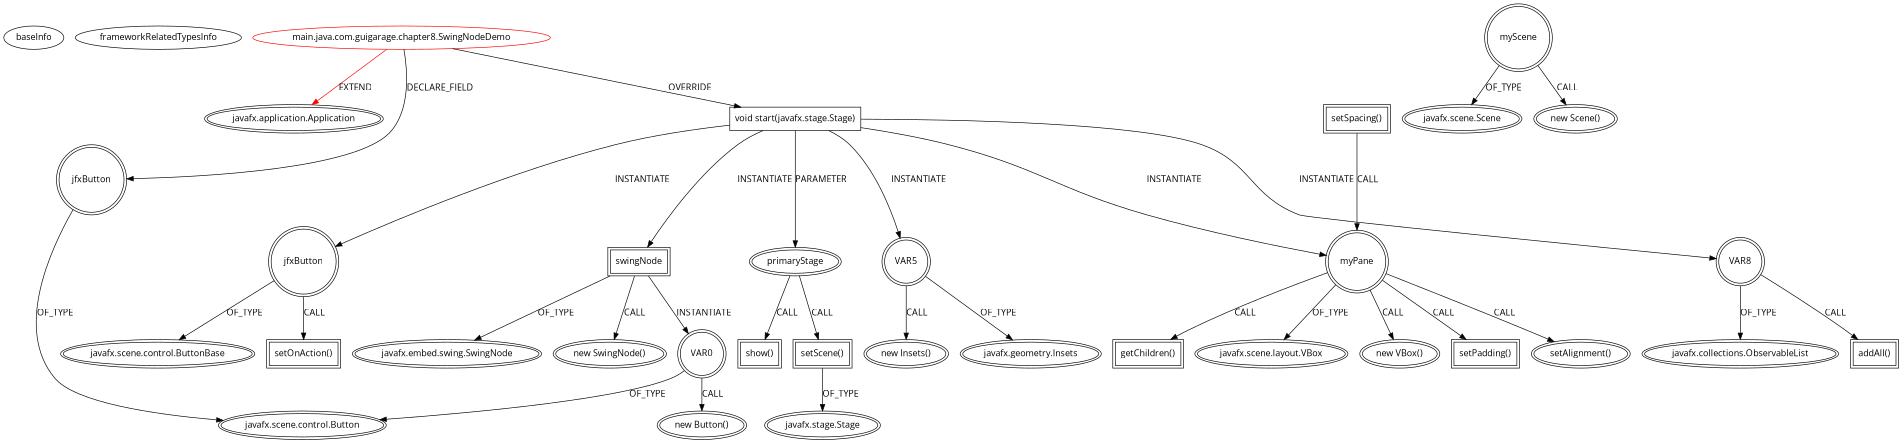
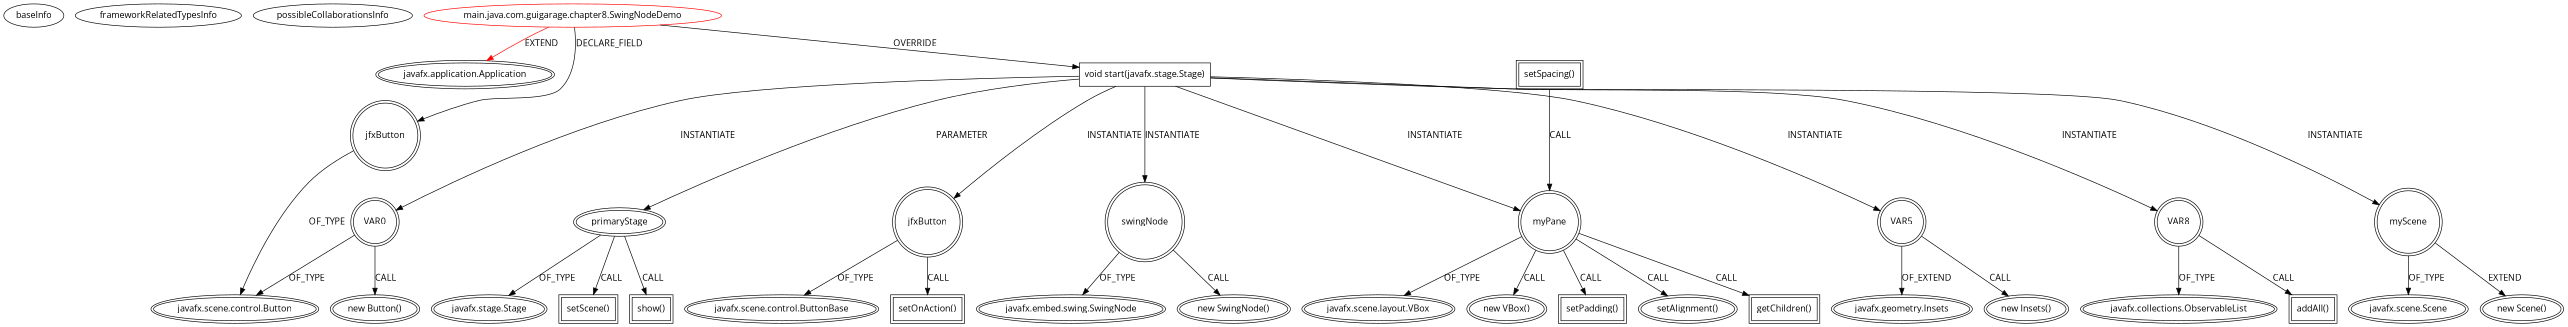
none -> (333, 16)
(1568, 88) -> (2505, 278)
none -> (1802, 90)
(639, 262) -> (1145, 222)
(667, 302) -> (730, 93)
(998, 313) -> (1927, 278)
(823, 386) -> (557, 264)
